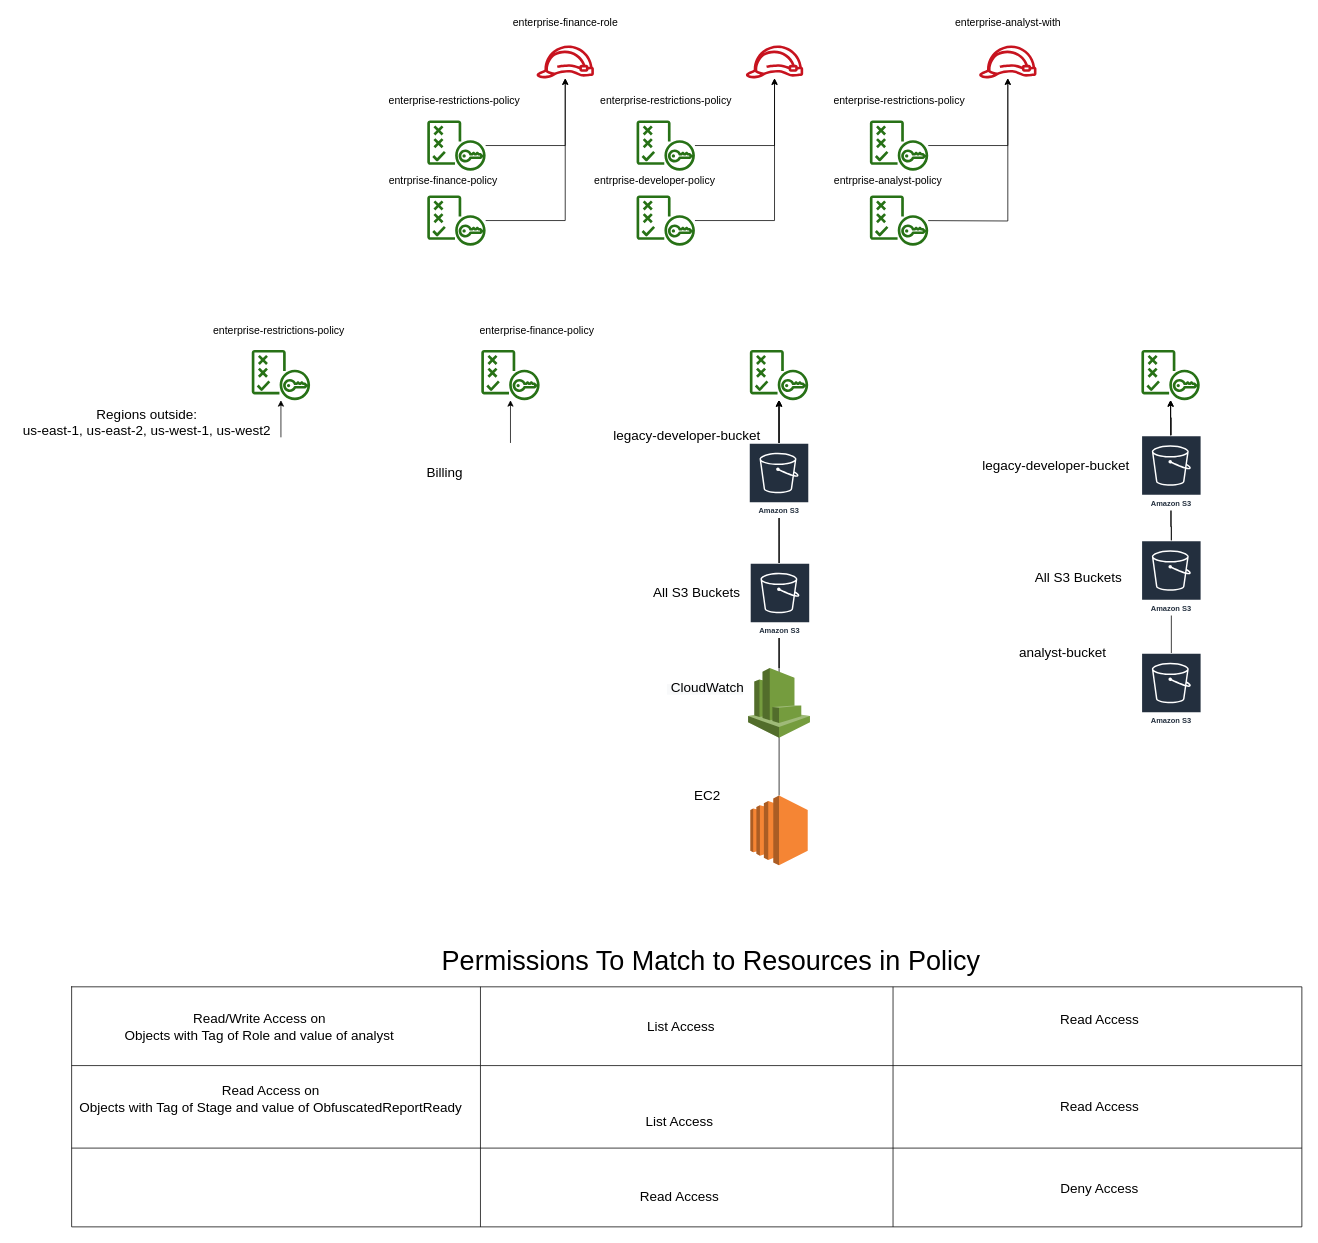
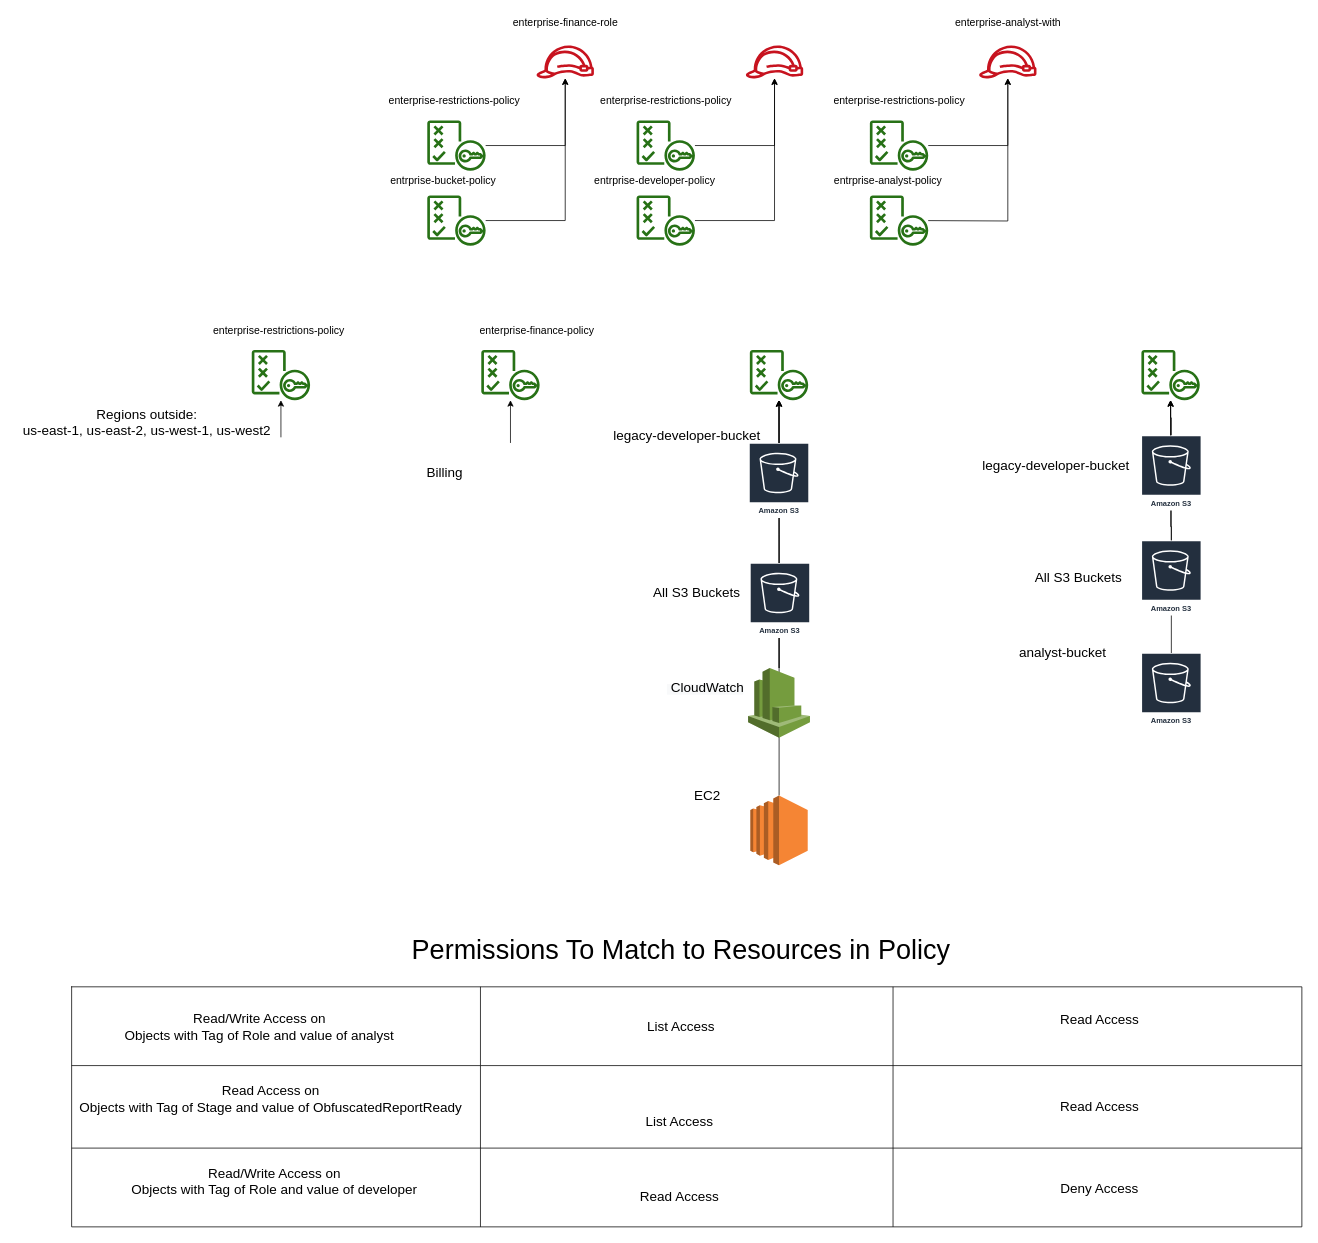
(443, 180) -> (443, 180)
(711, 960) -> (681, 949)
none -> (274, 1182)
